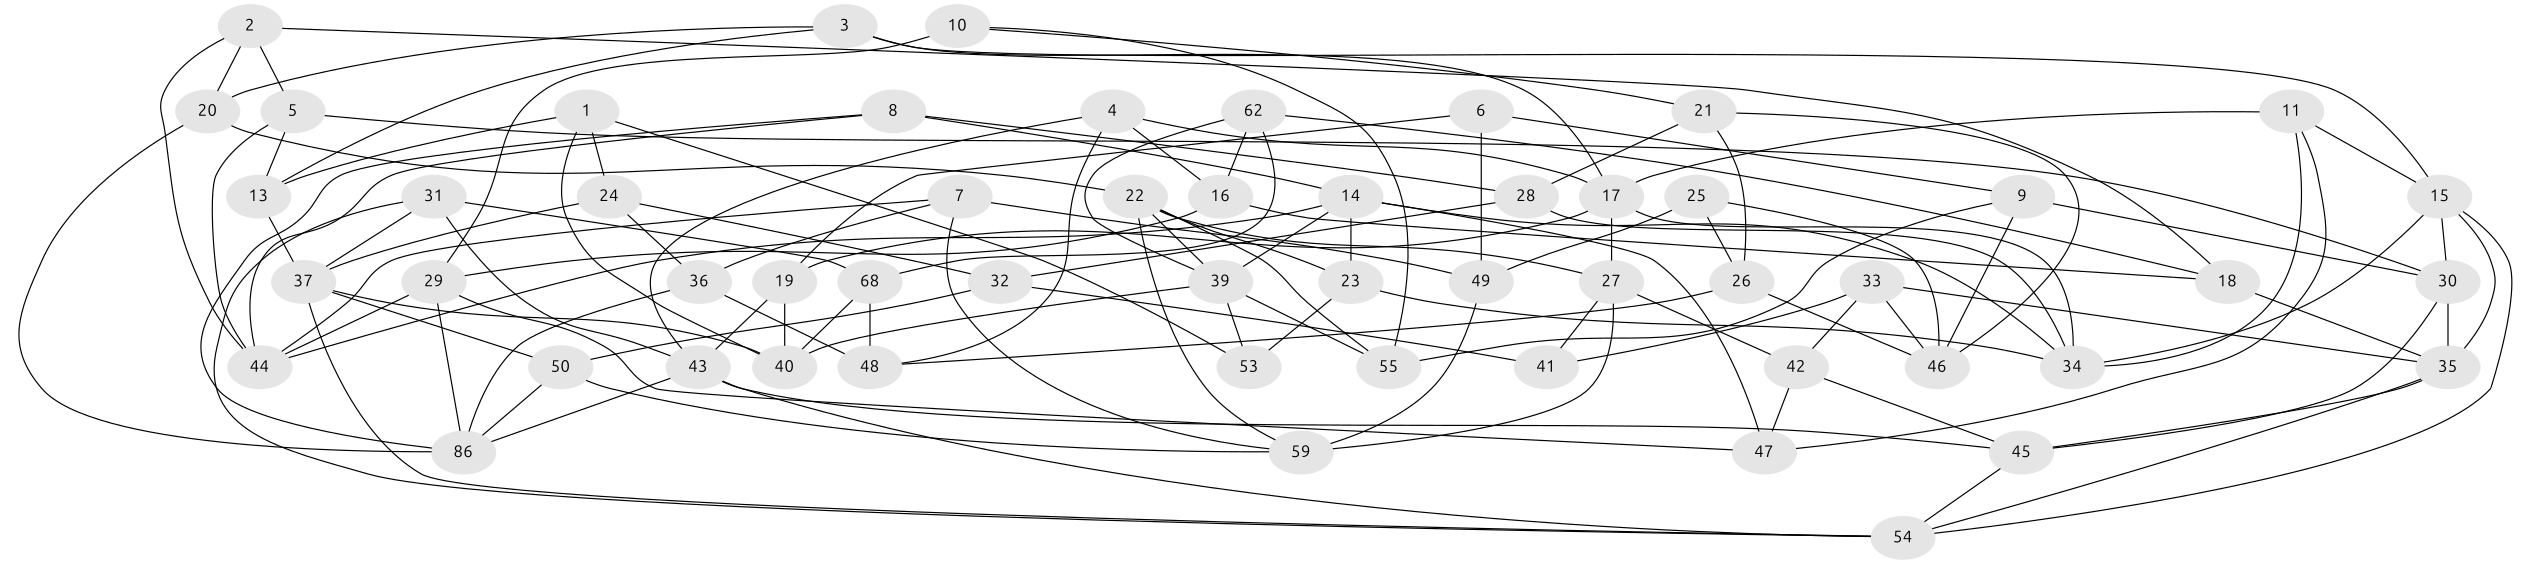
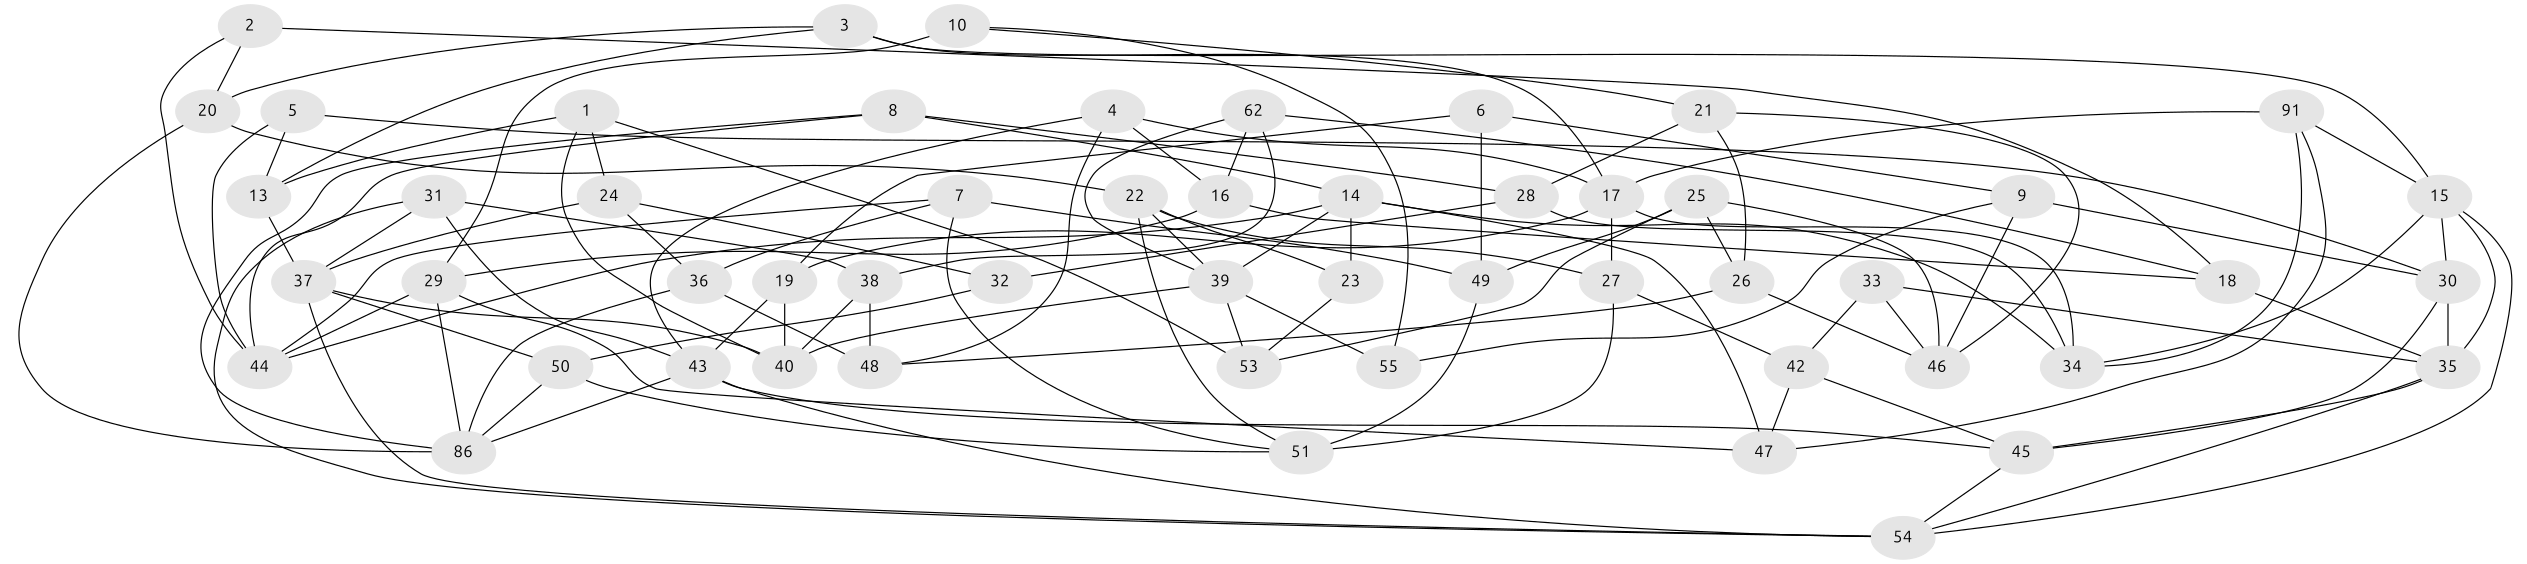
(272, 69) -> none
(2292, 111) -> (2292, 111)
(1273, 268) -> none
(870, 282) -> (870, 282)
none -> (1488, 313)
(1678, 324) -> none
(1546, 367) -> none
(1301, 453) -> (1301, 453)
